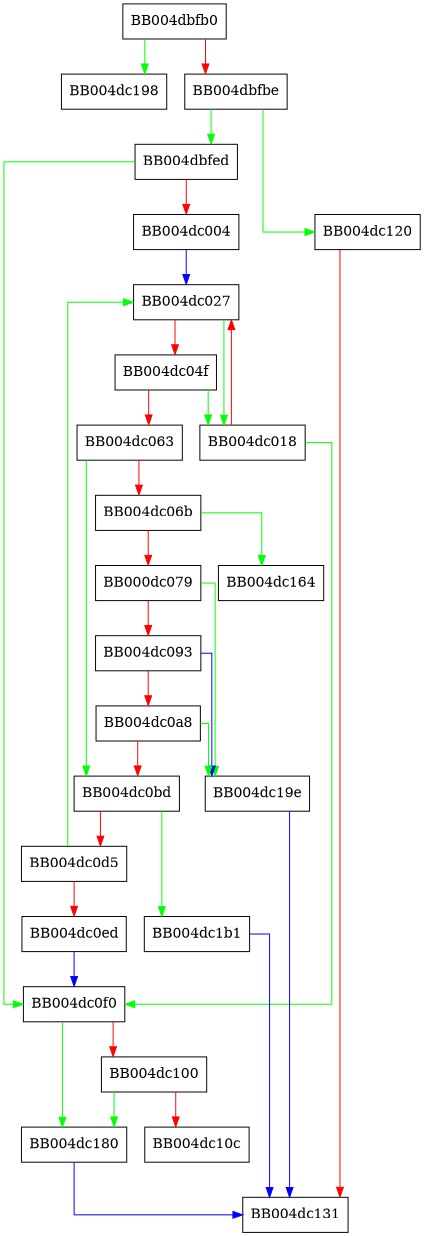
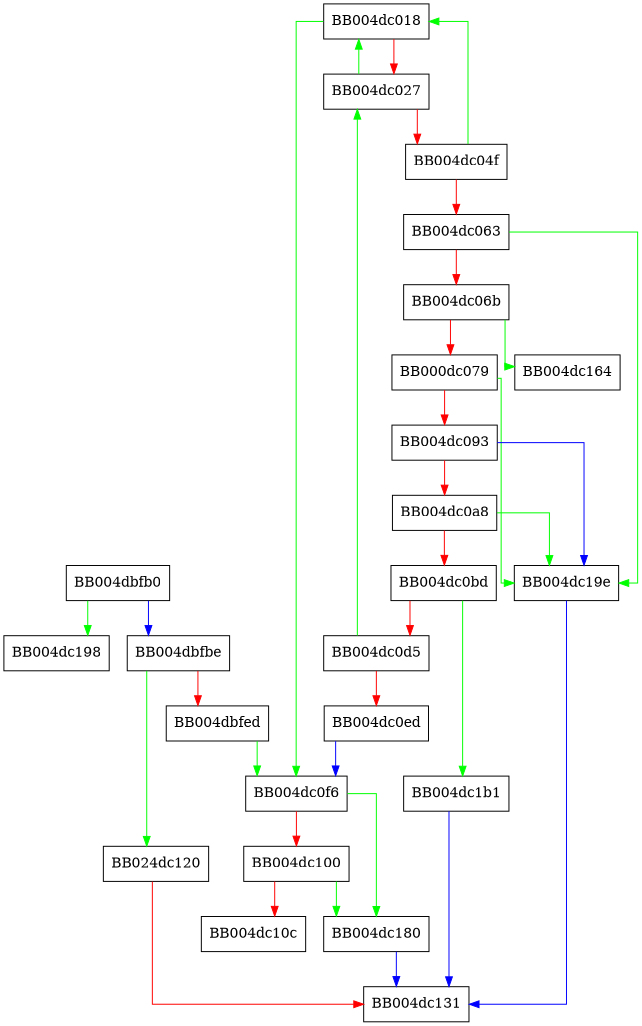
(205, 52) -> (148, 613)
(211, 122) -> (198, 683)
(186, 232) -> none
(368, 232) -> (156, 864)
(86, 613) -> (638, 348)
(74, 1004) -> (296, 794)
